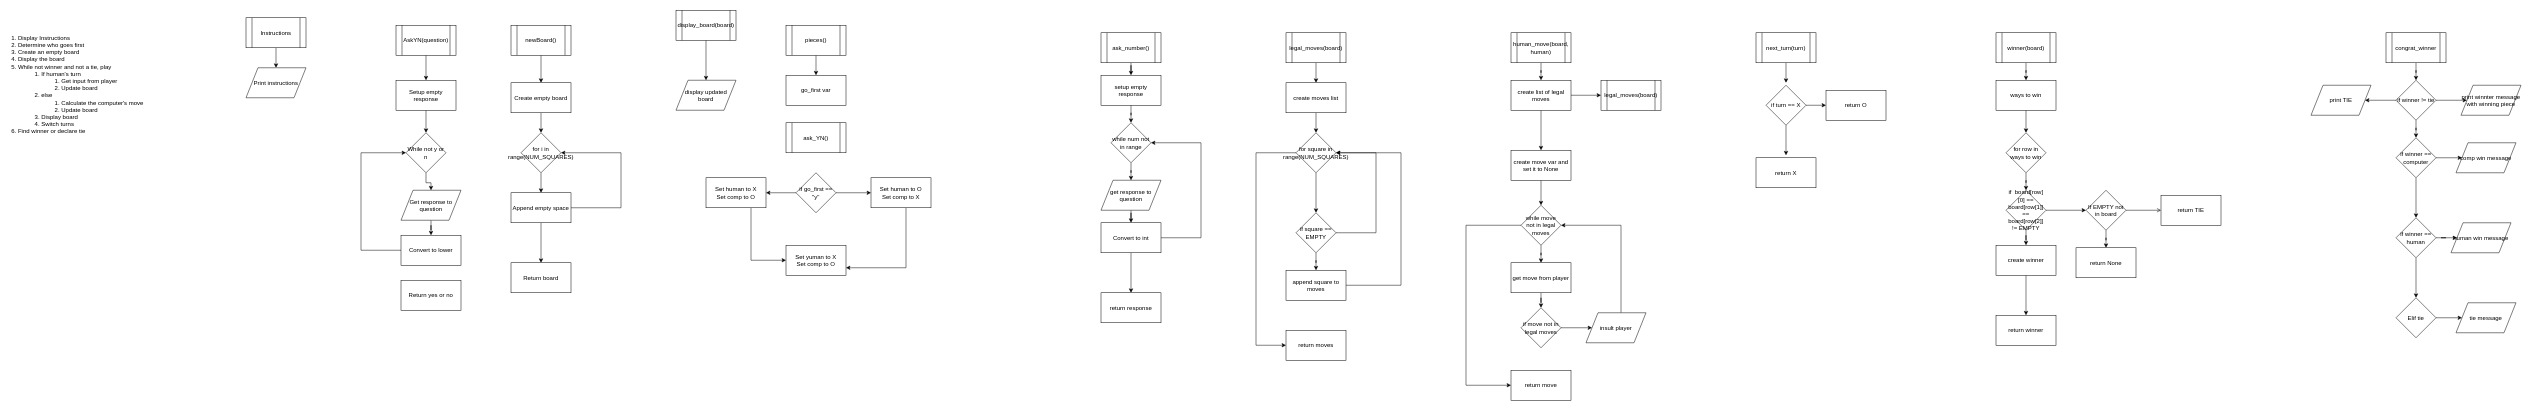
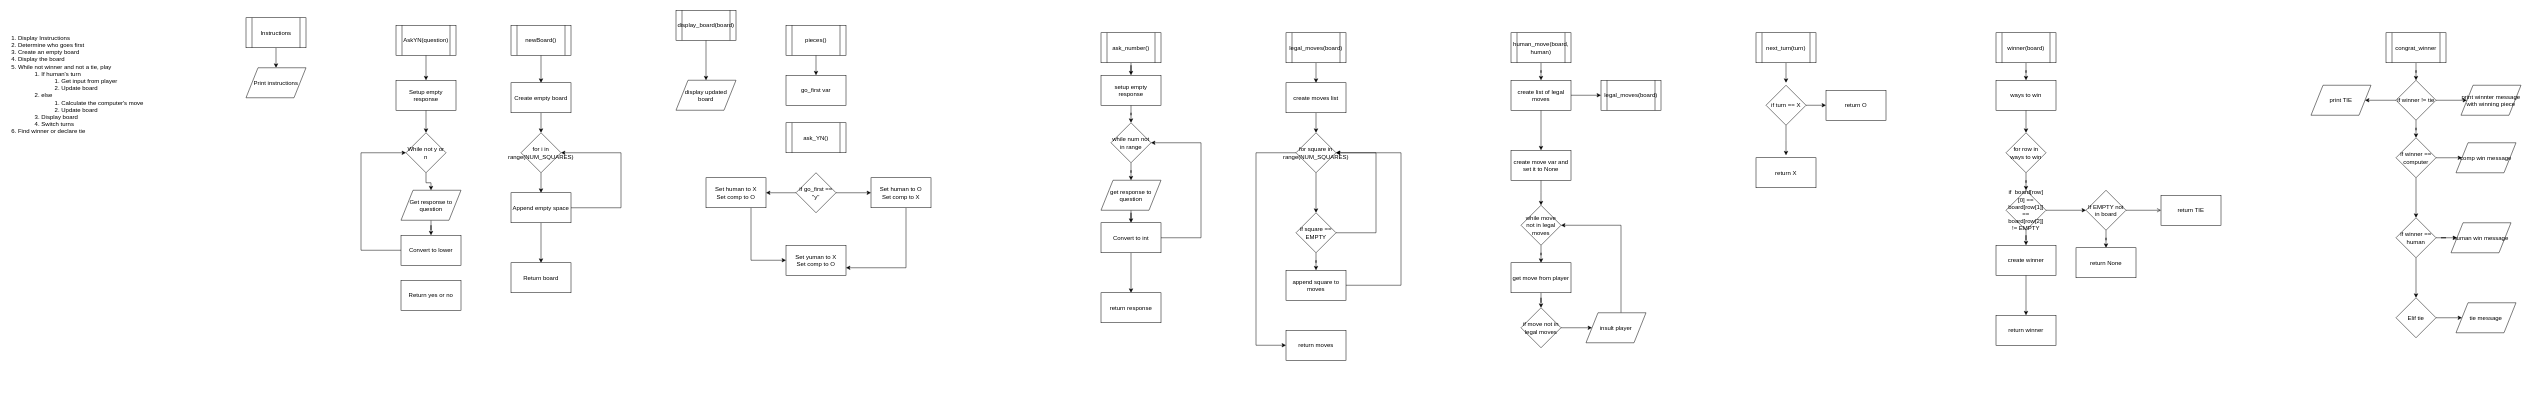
(1506, 385) -> none
(1541, 385) -> none
